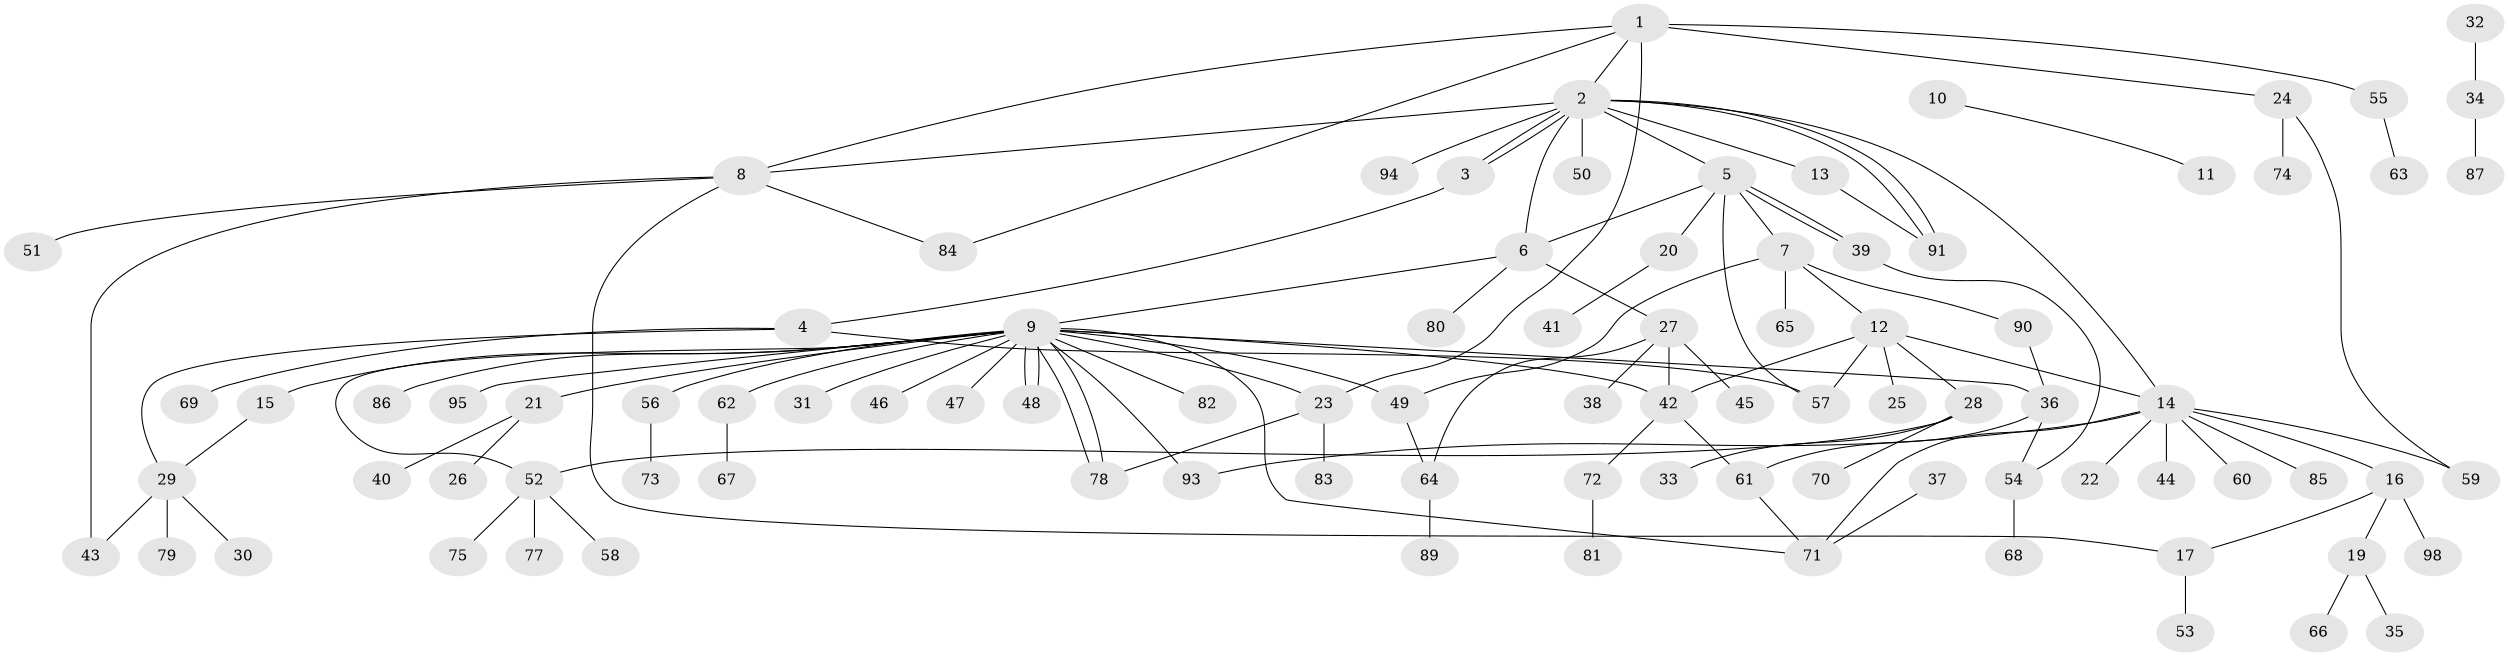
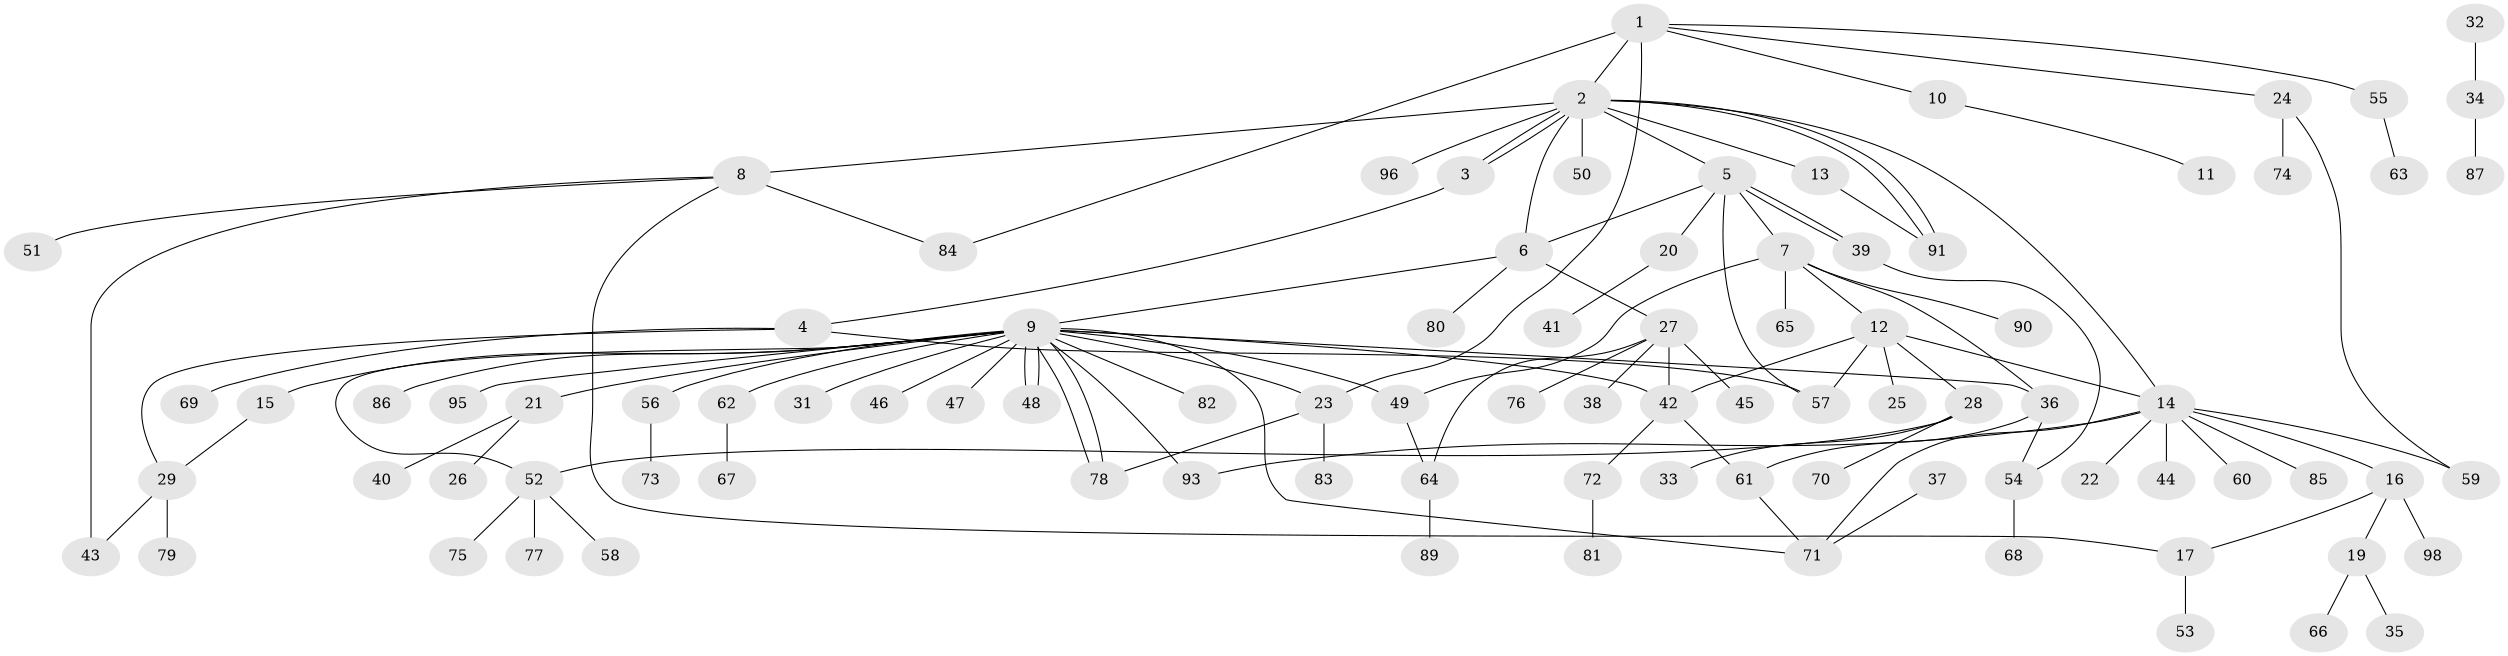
(1186, 73) -> (1789, 61)
(1390, 176) -> (1390, 176)
(2035, 362) -> (1927, 314)
none -> (1517, 404)
(243, 557) -> none
